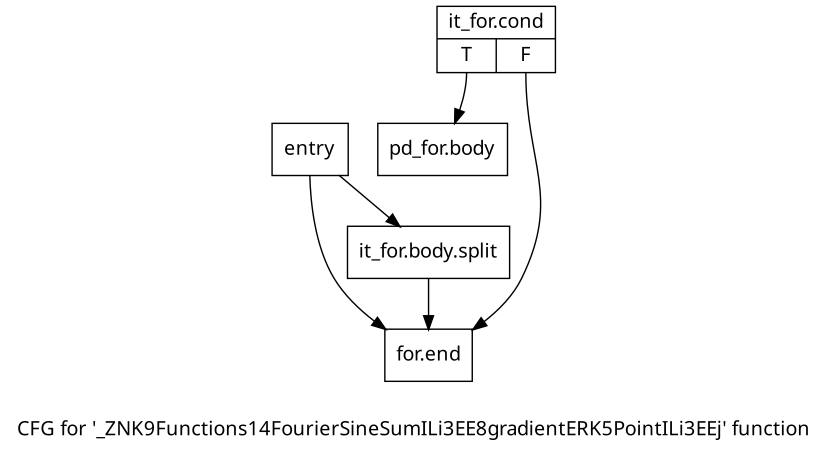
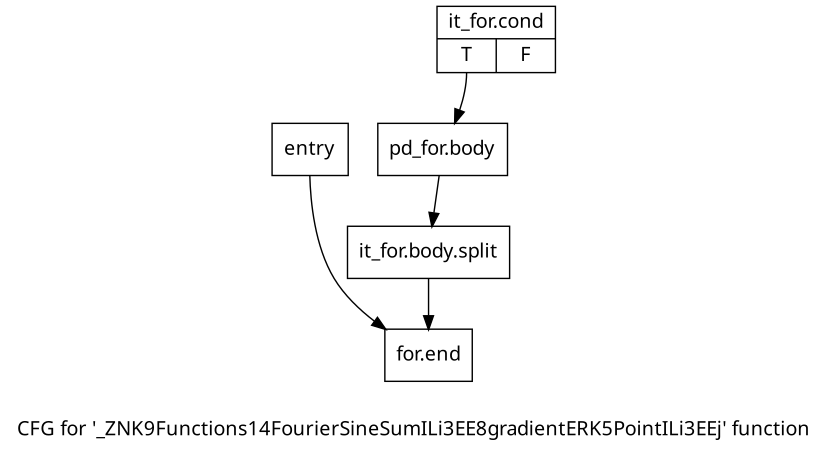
(364, 196) -> (437, 194)
(540, 205) -> none
